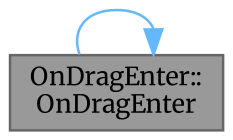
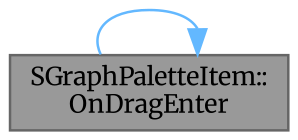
(117, 93) -> (149, 93)
